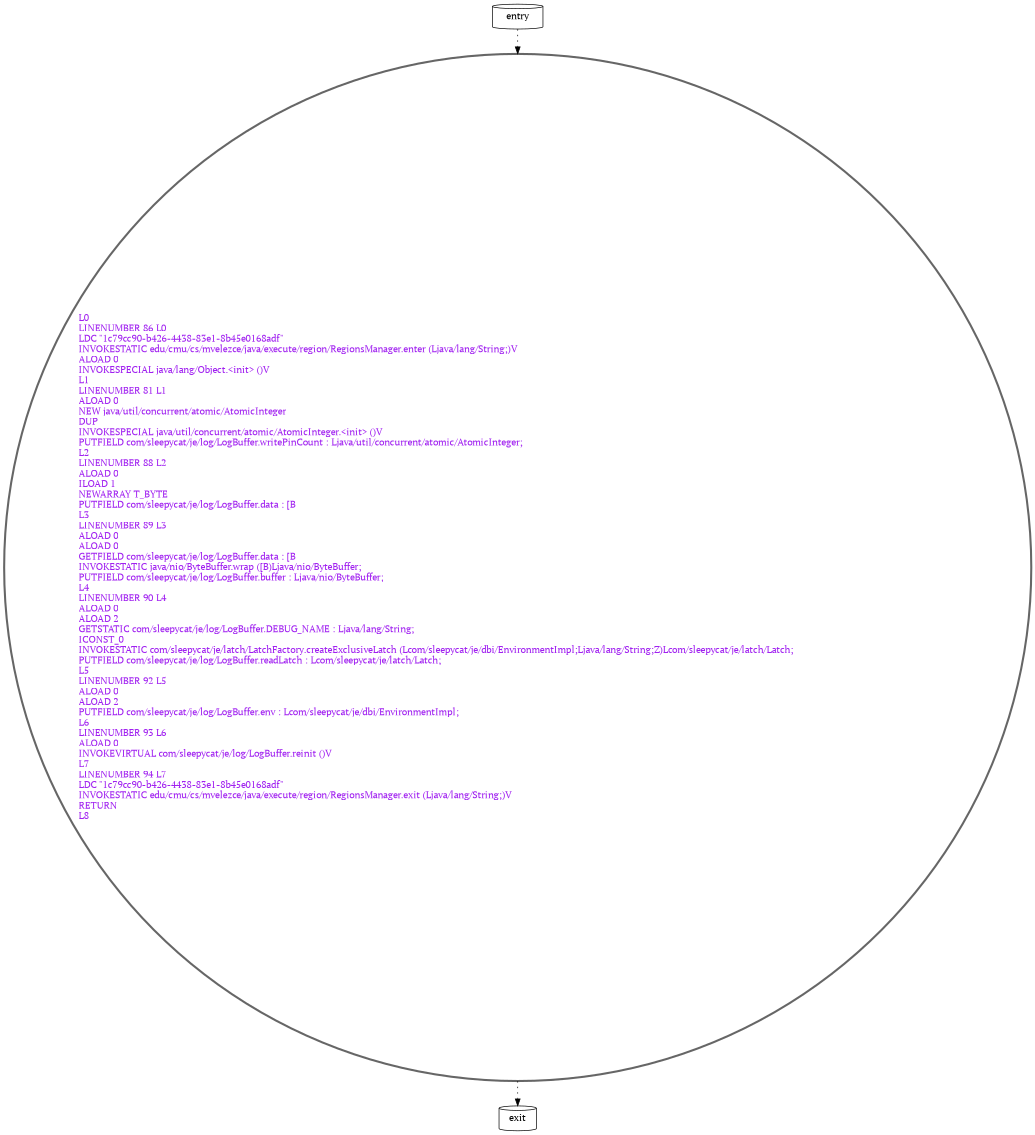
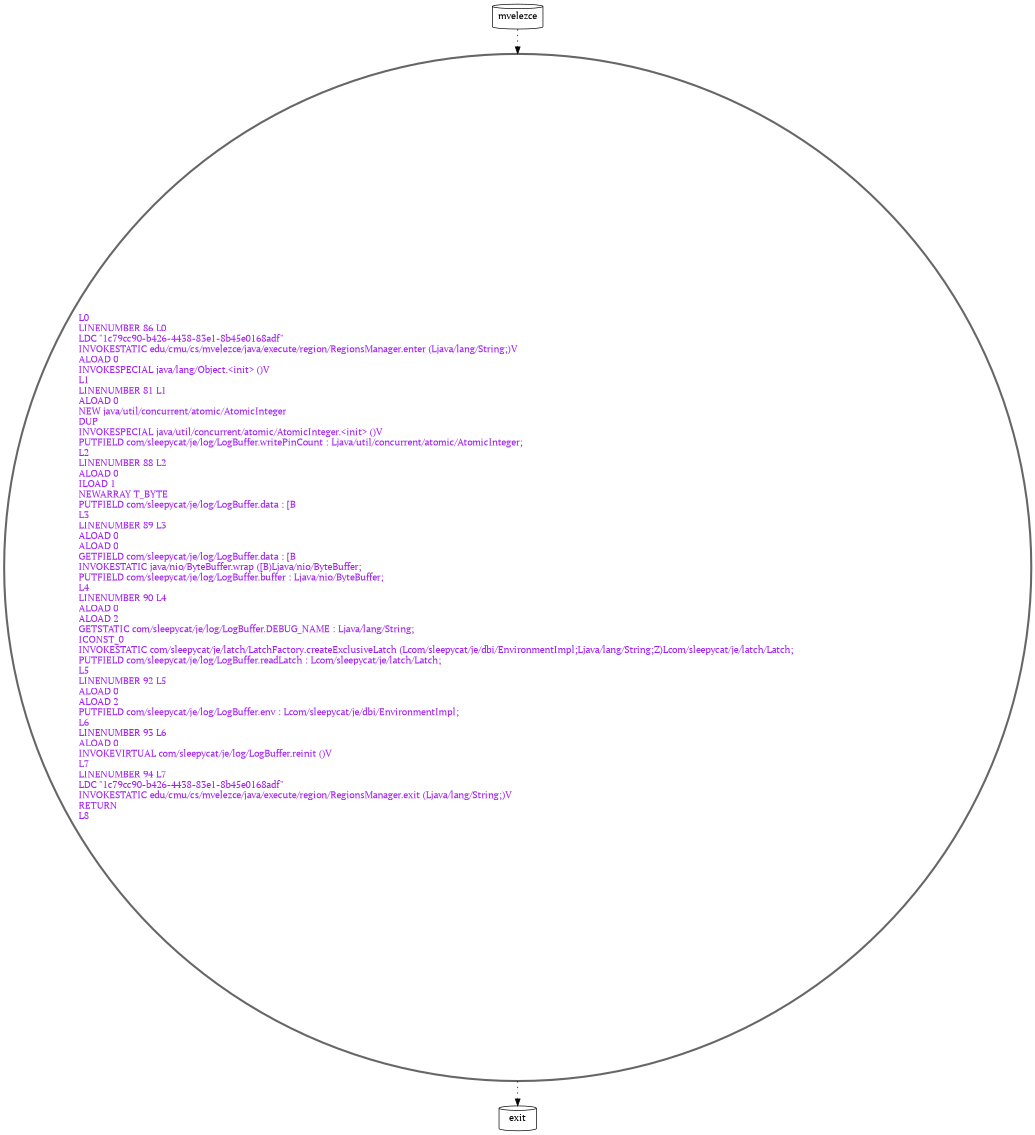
(518, 17) -> (518, 17)
